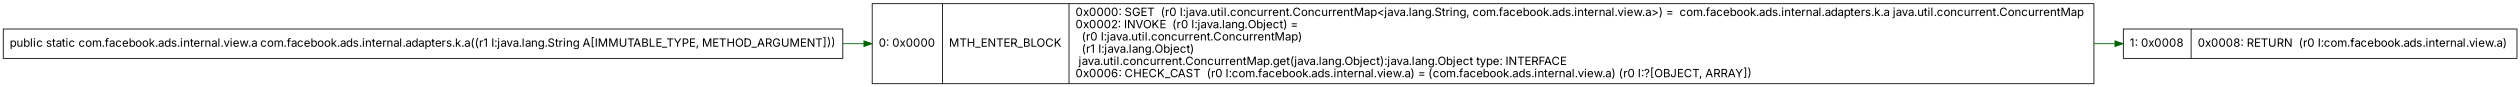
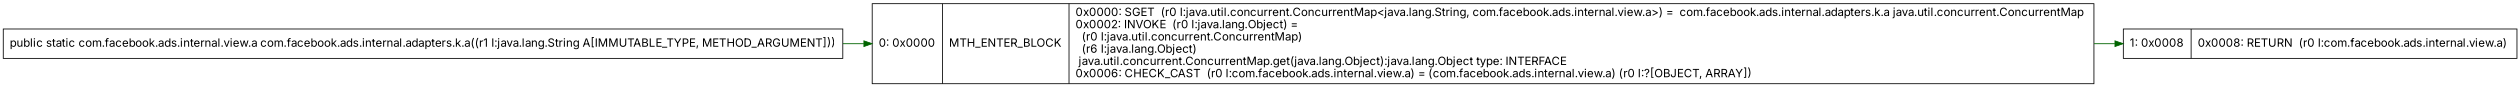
(1135, 49) -> (1136, 49)
